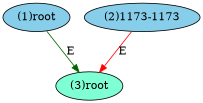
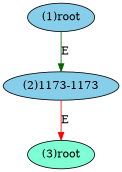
(60, 49) -> (61, 48)
